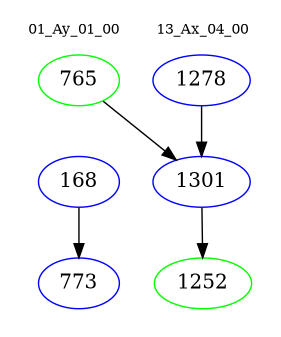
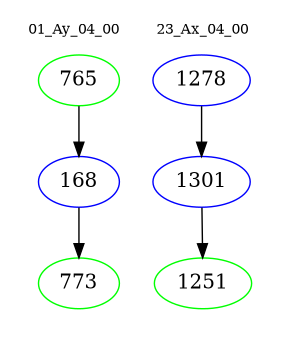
(74, 30) -> (74, 30)
(203, 30) -> (203, 30)
(122, 116) -> (79, 124)
(79, 283) -> (79, 283)
(203, 283) -> (203, 283)
